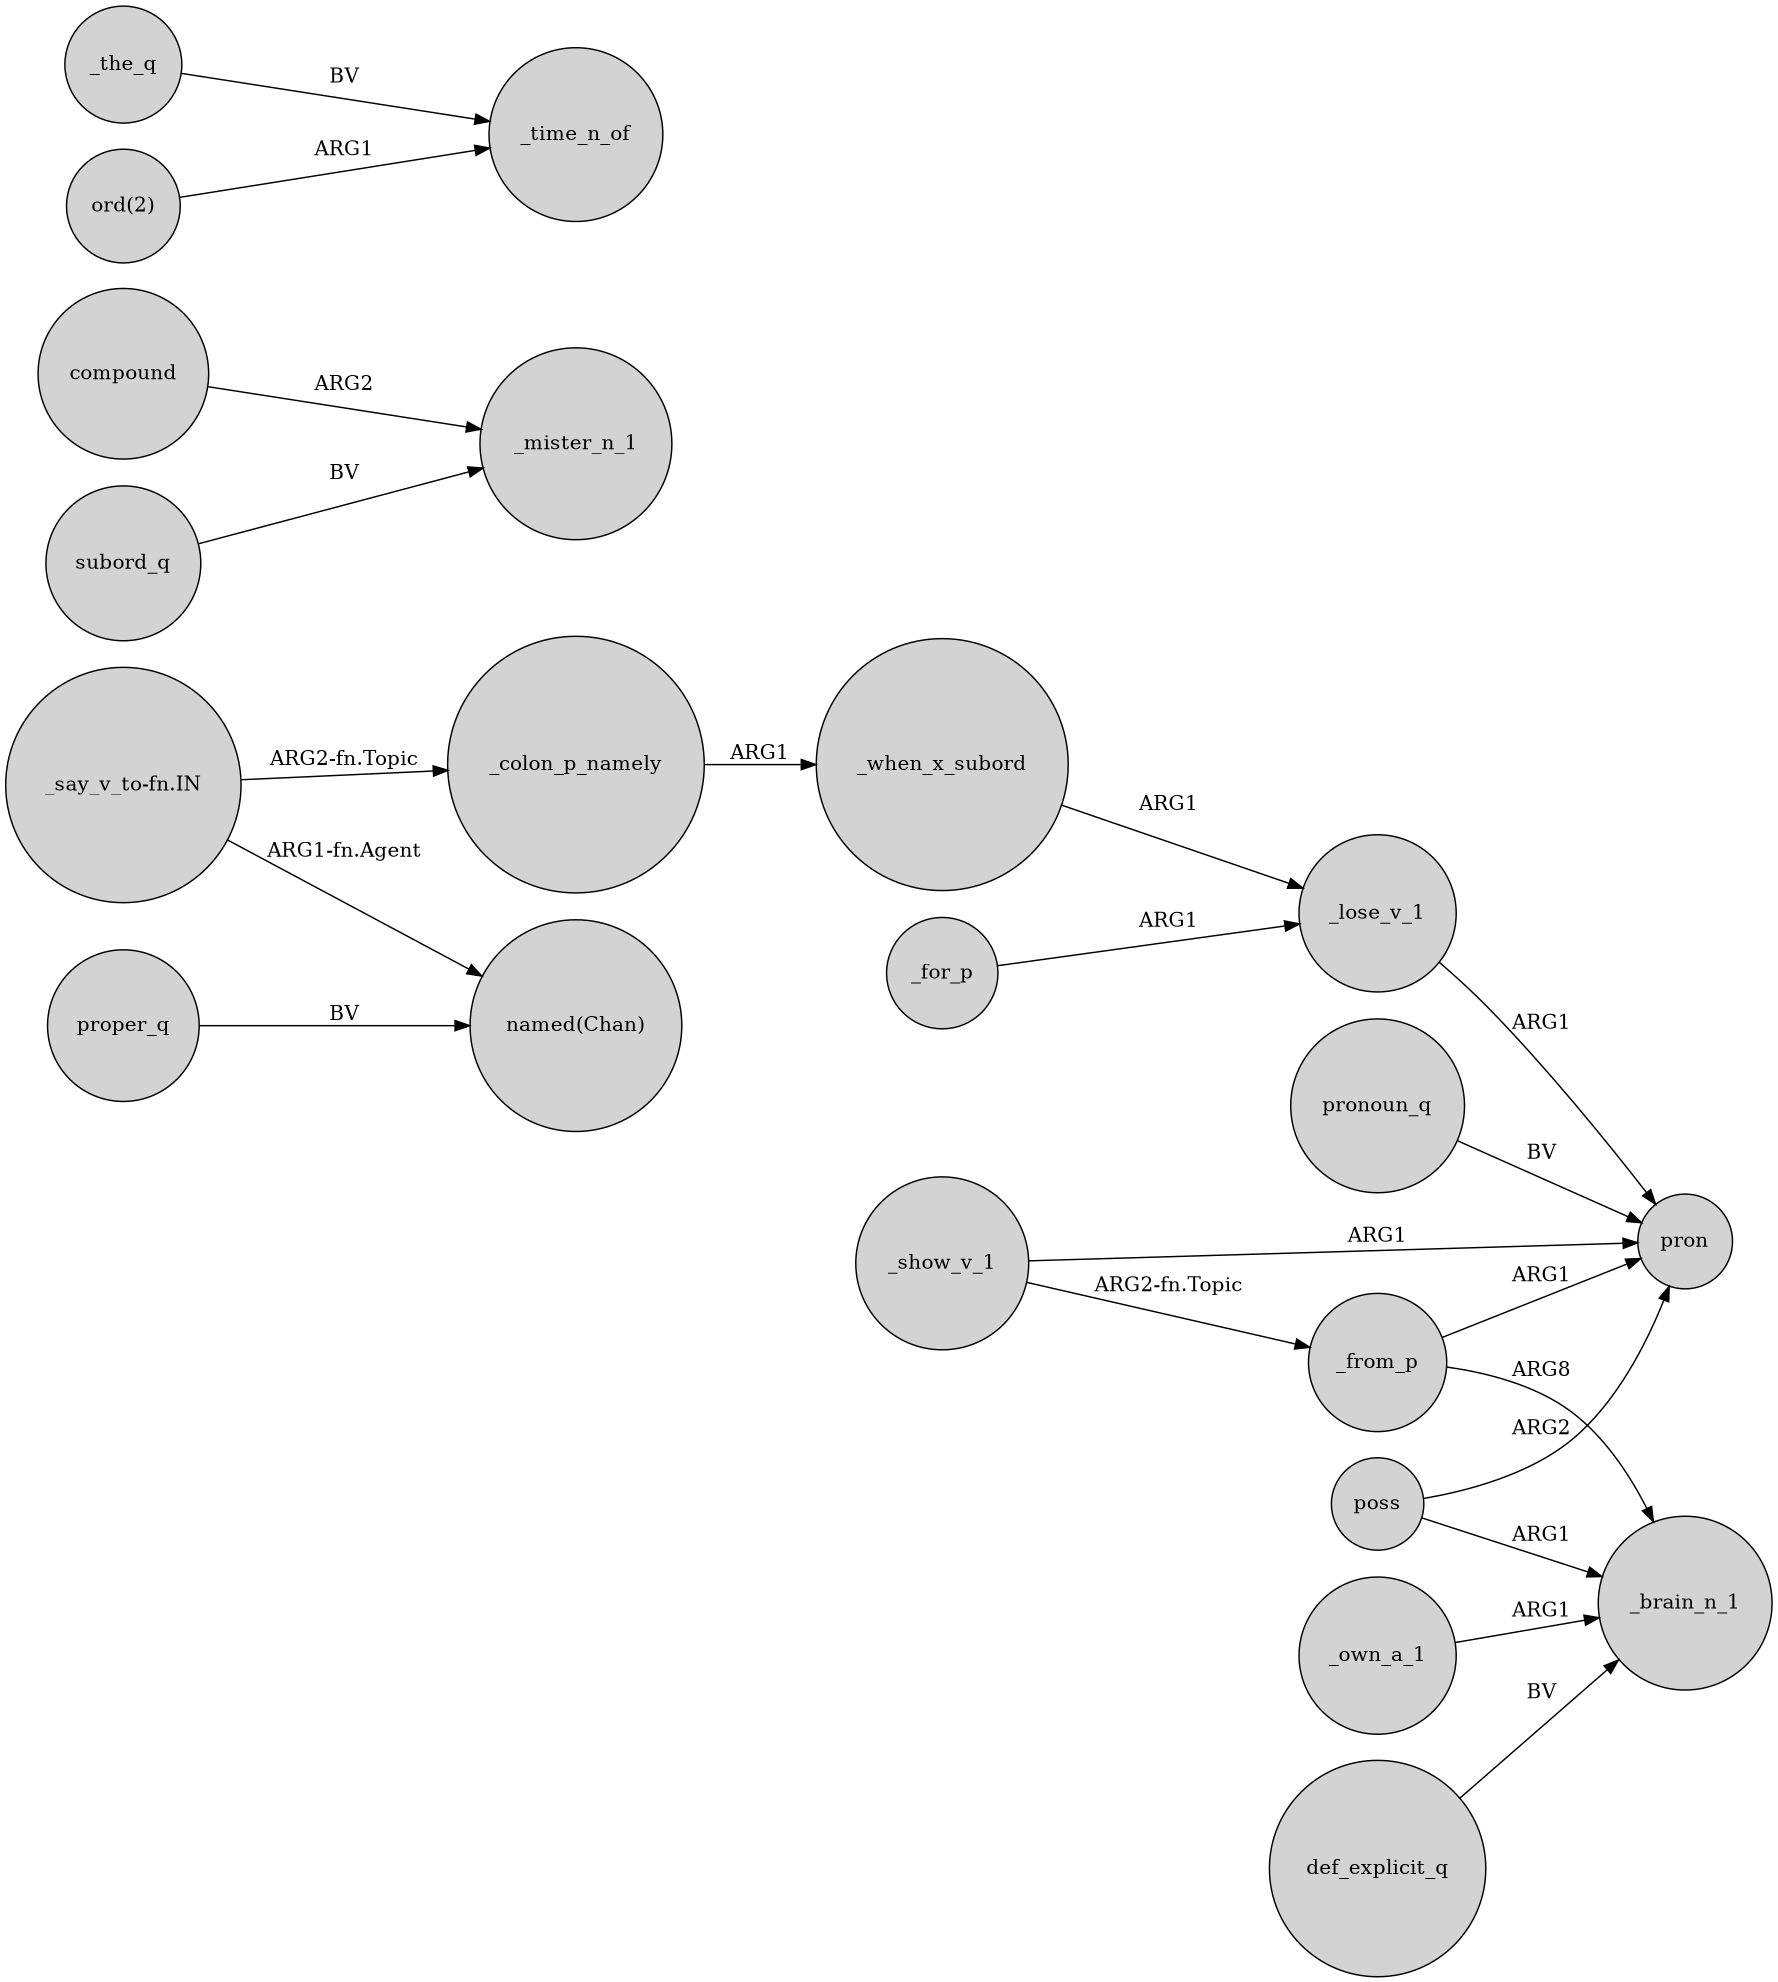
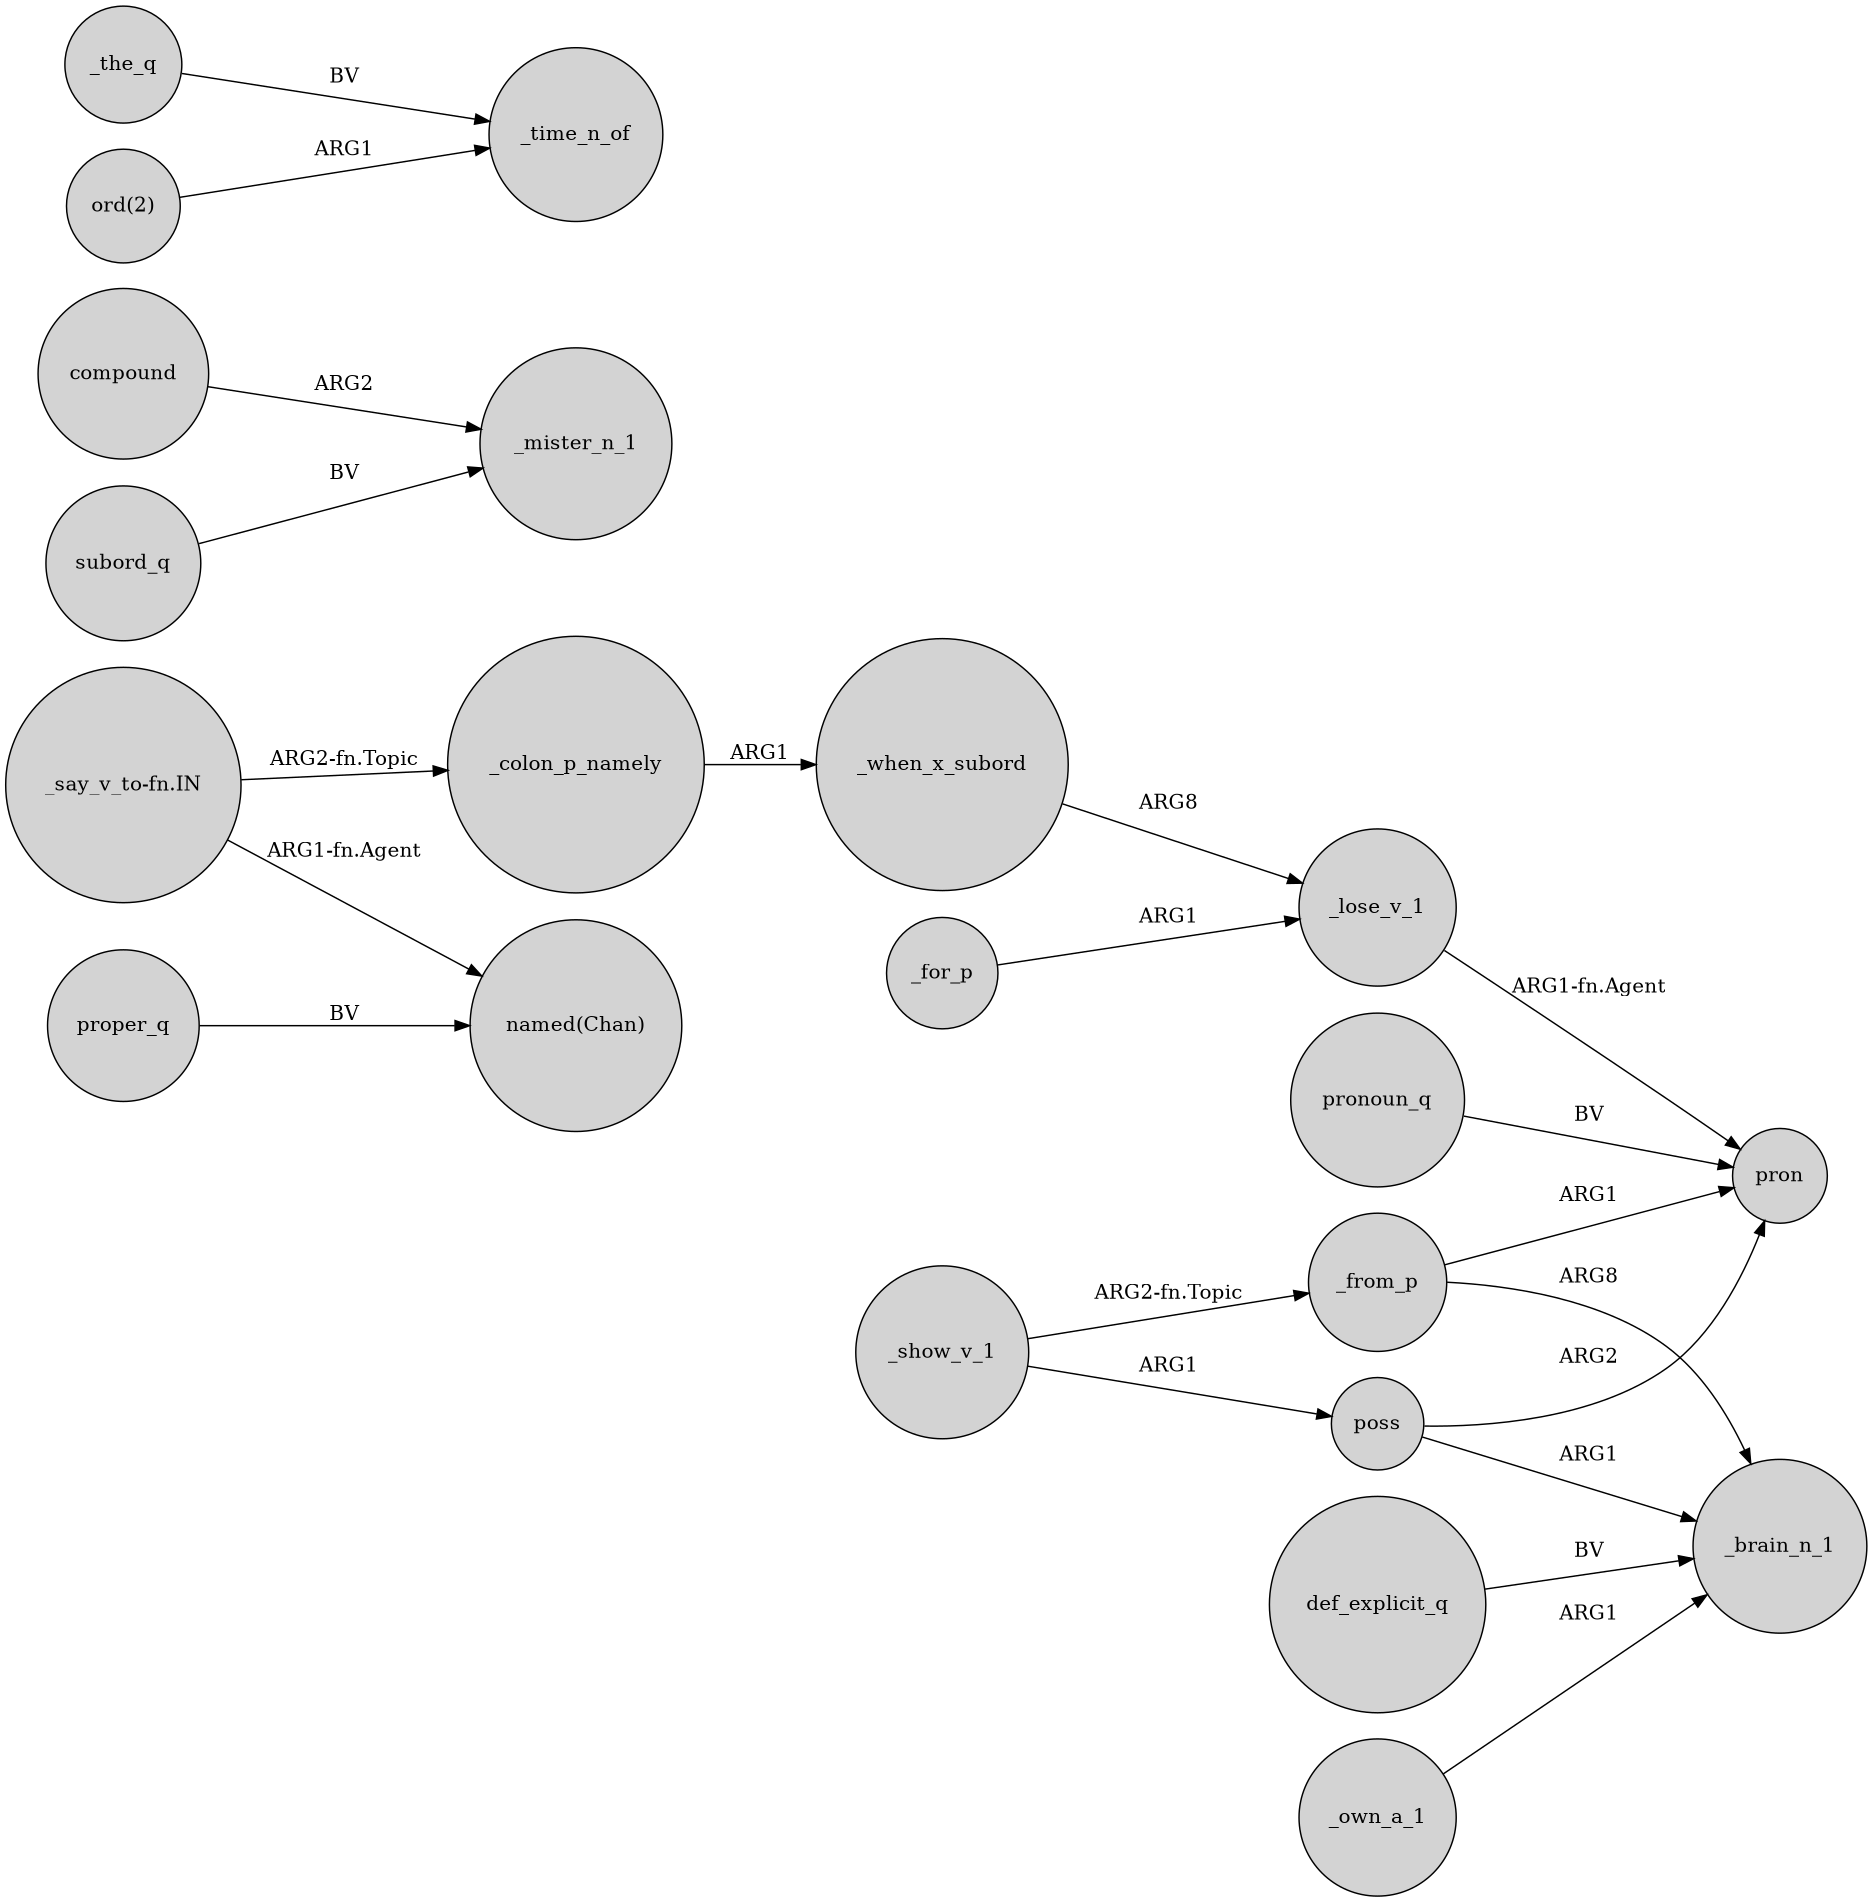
(1169, 805) -> (1169, 803)
(1542, 1023) -> (1589, 987)
(1326, 1252) -> (1172, 1390)
